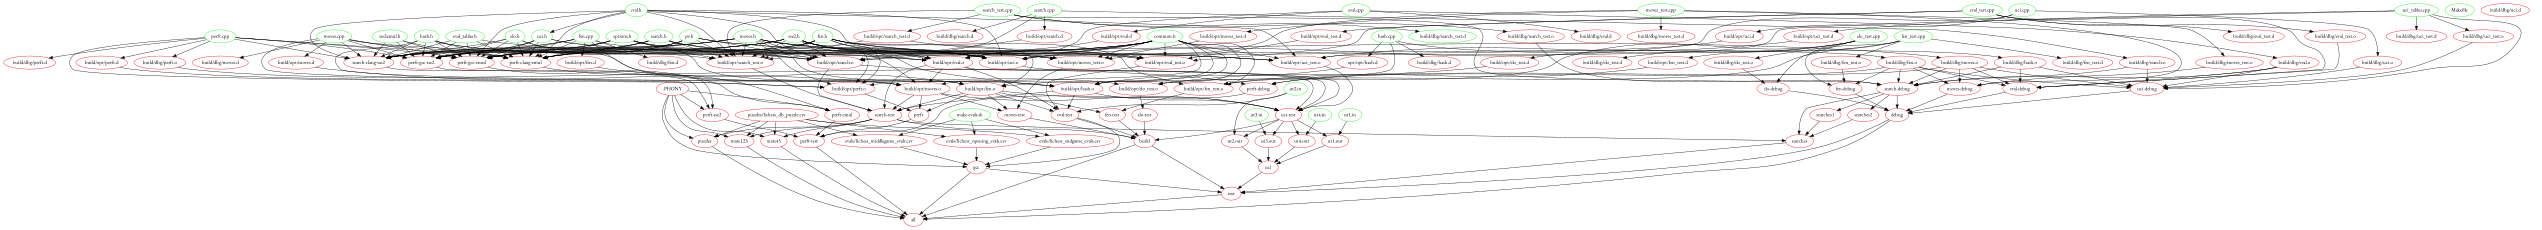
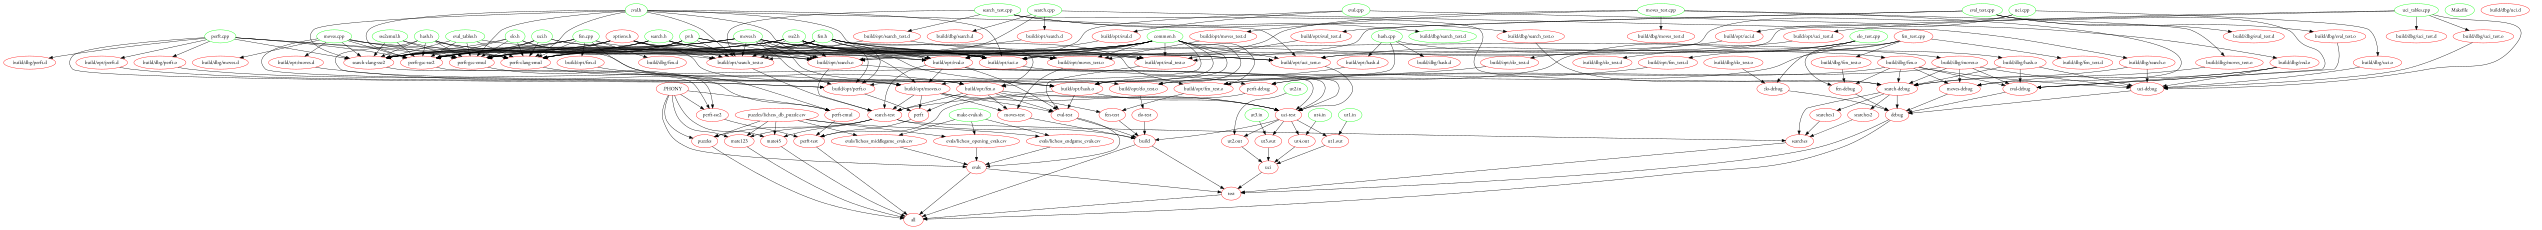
(573, 25) -> (470, 14)
(622, 36) -> (622, 36)
(1596, 36) -> none
(1914, 36) -> (1914, 36)
(1807, 50) -> none
(1363, 63) -> (1363, 63)
(1184, 105) -> (993, 102)
(976, 167) -> (976, 167)
